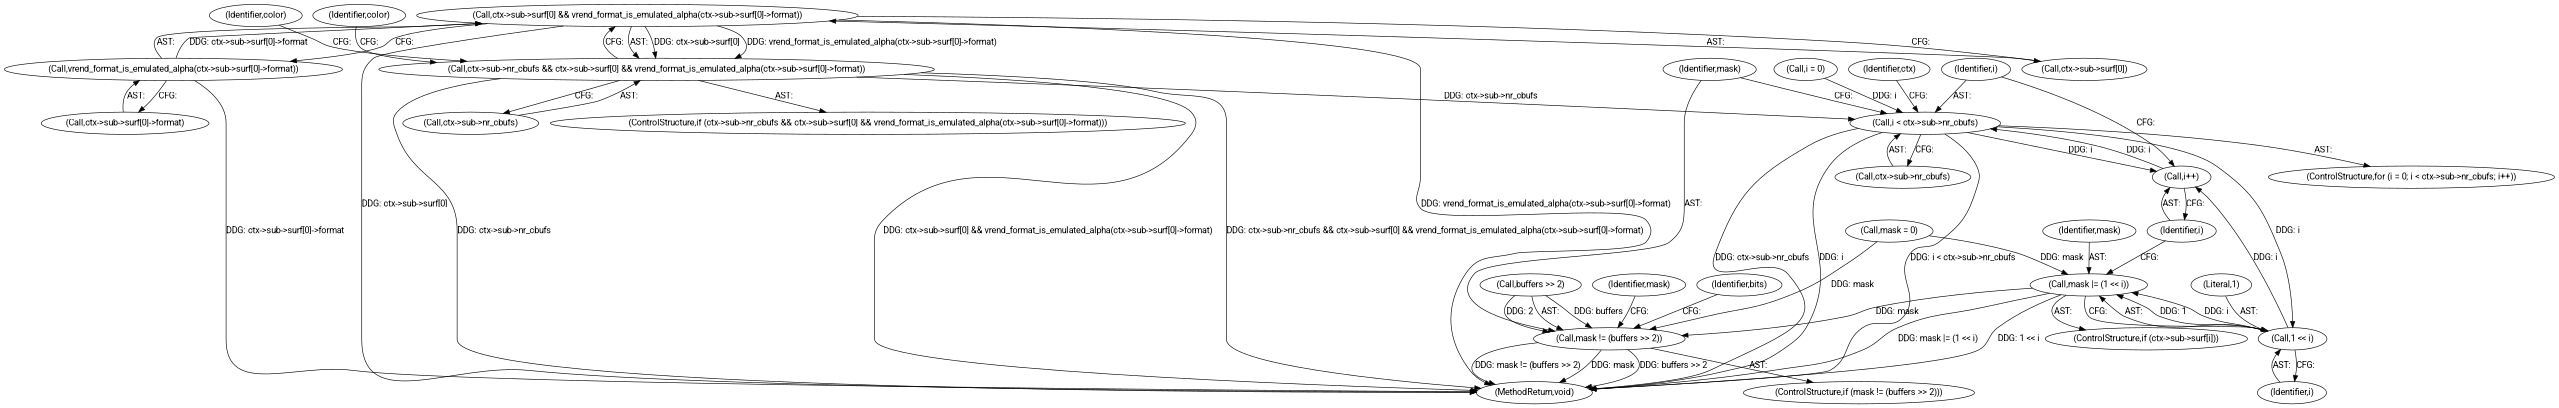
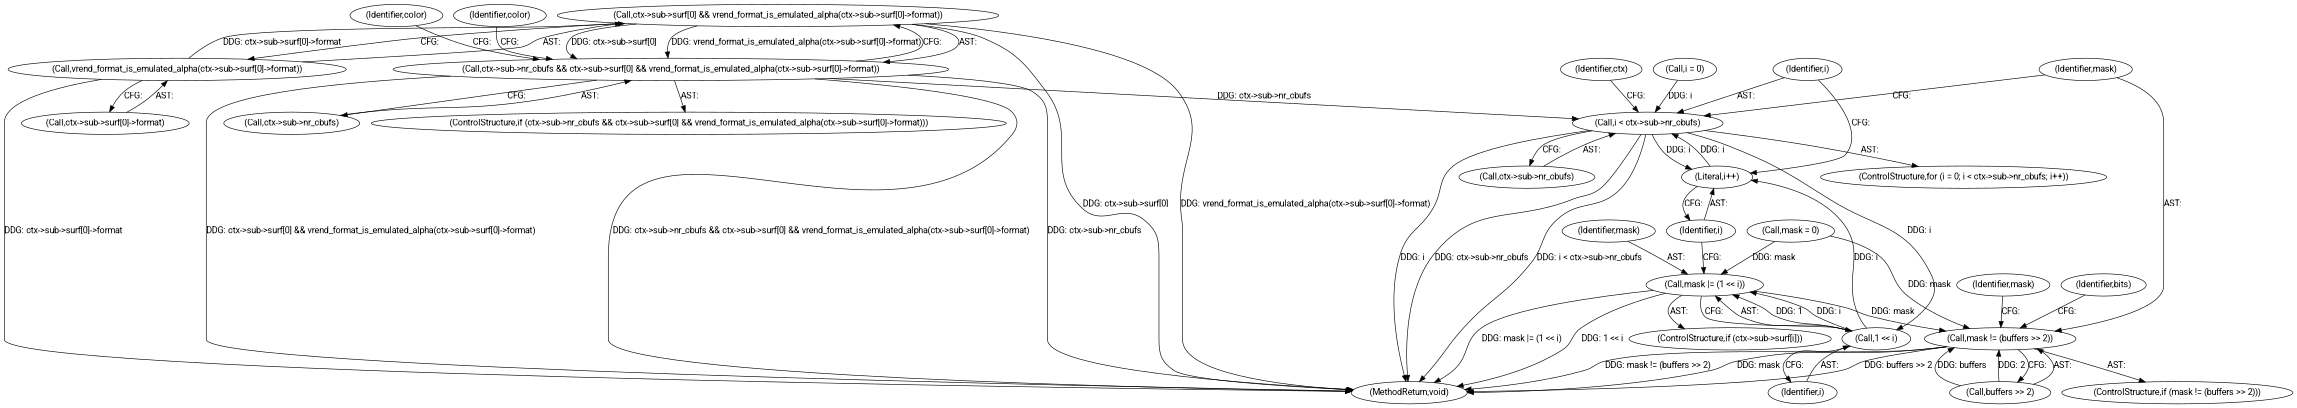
(2084, 69) -> none
(2182, 177) -> (1717, 177)
(2221, 285) -> none
none -> (2028, 363)
